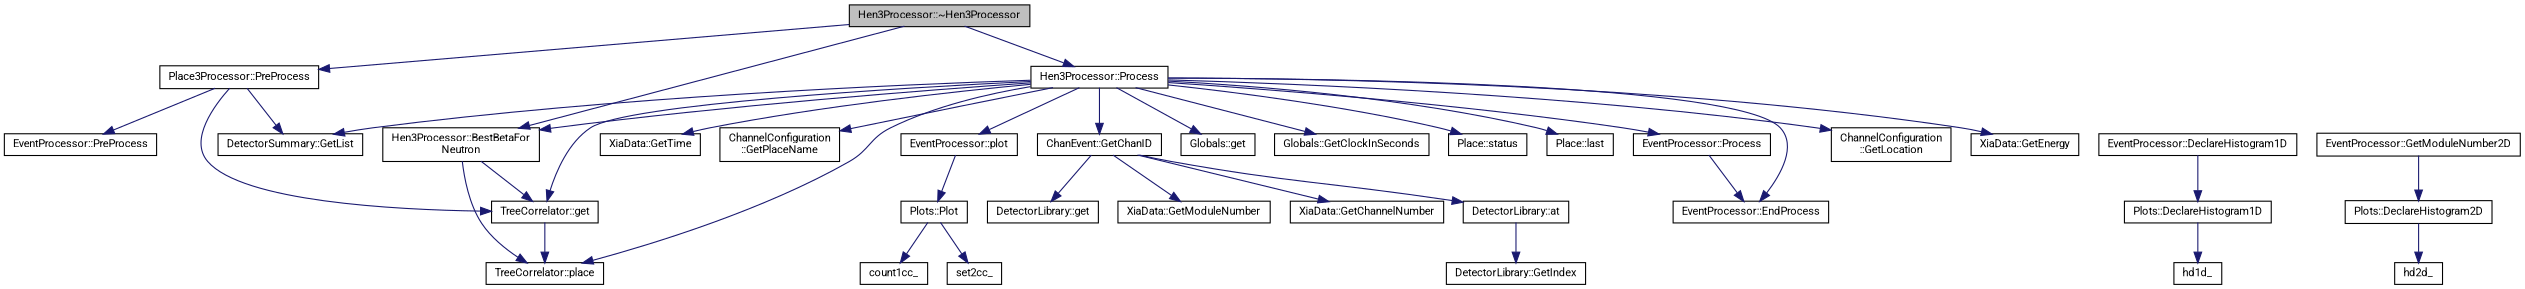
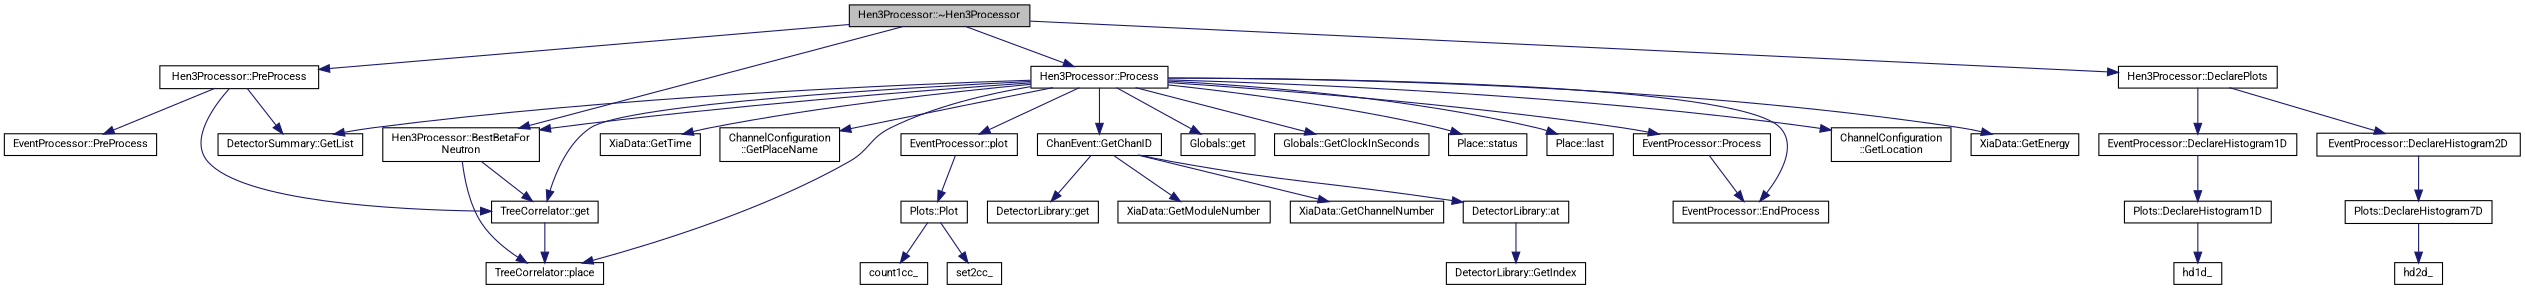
(239, 77) -> (239, 77)
none -> (2198, 77)
(2419, 145) -> (2419, 145)
(2419, 212) -> (2419, 212)
